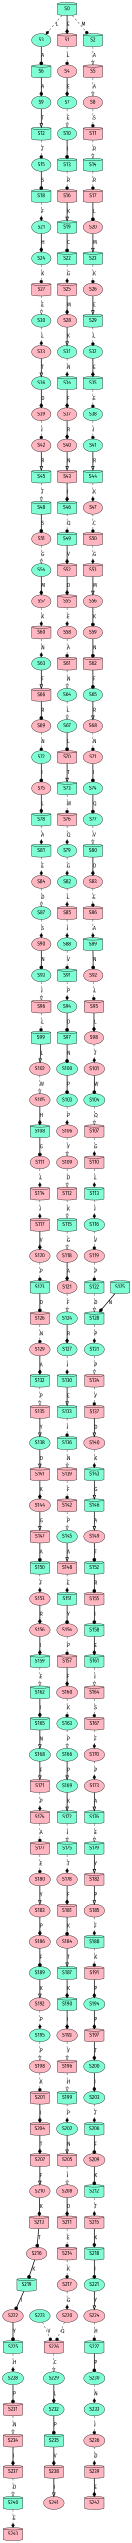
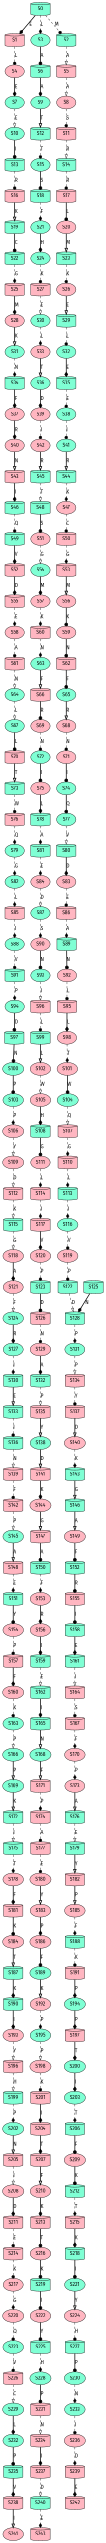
(61, 2330) -> (13, 2330)
